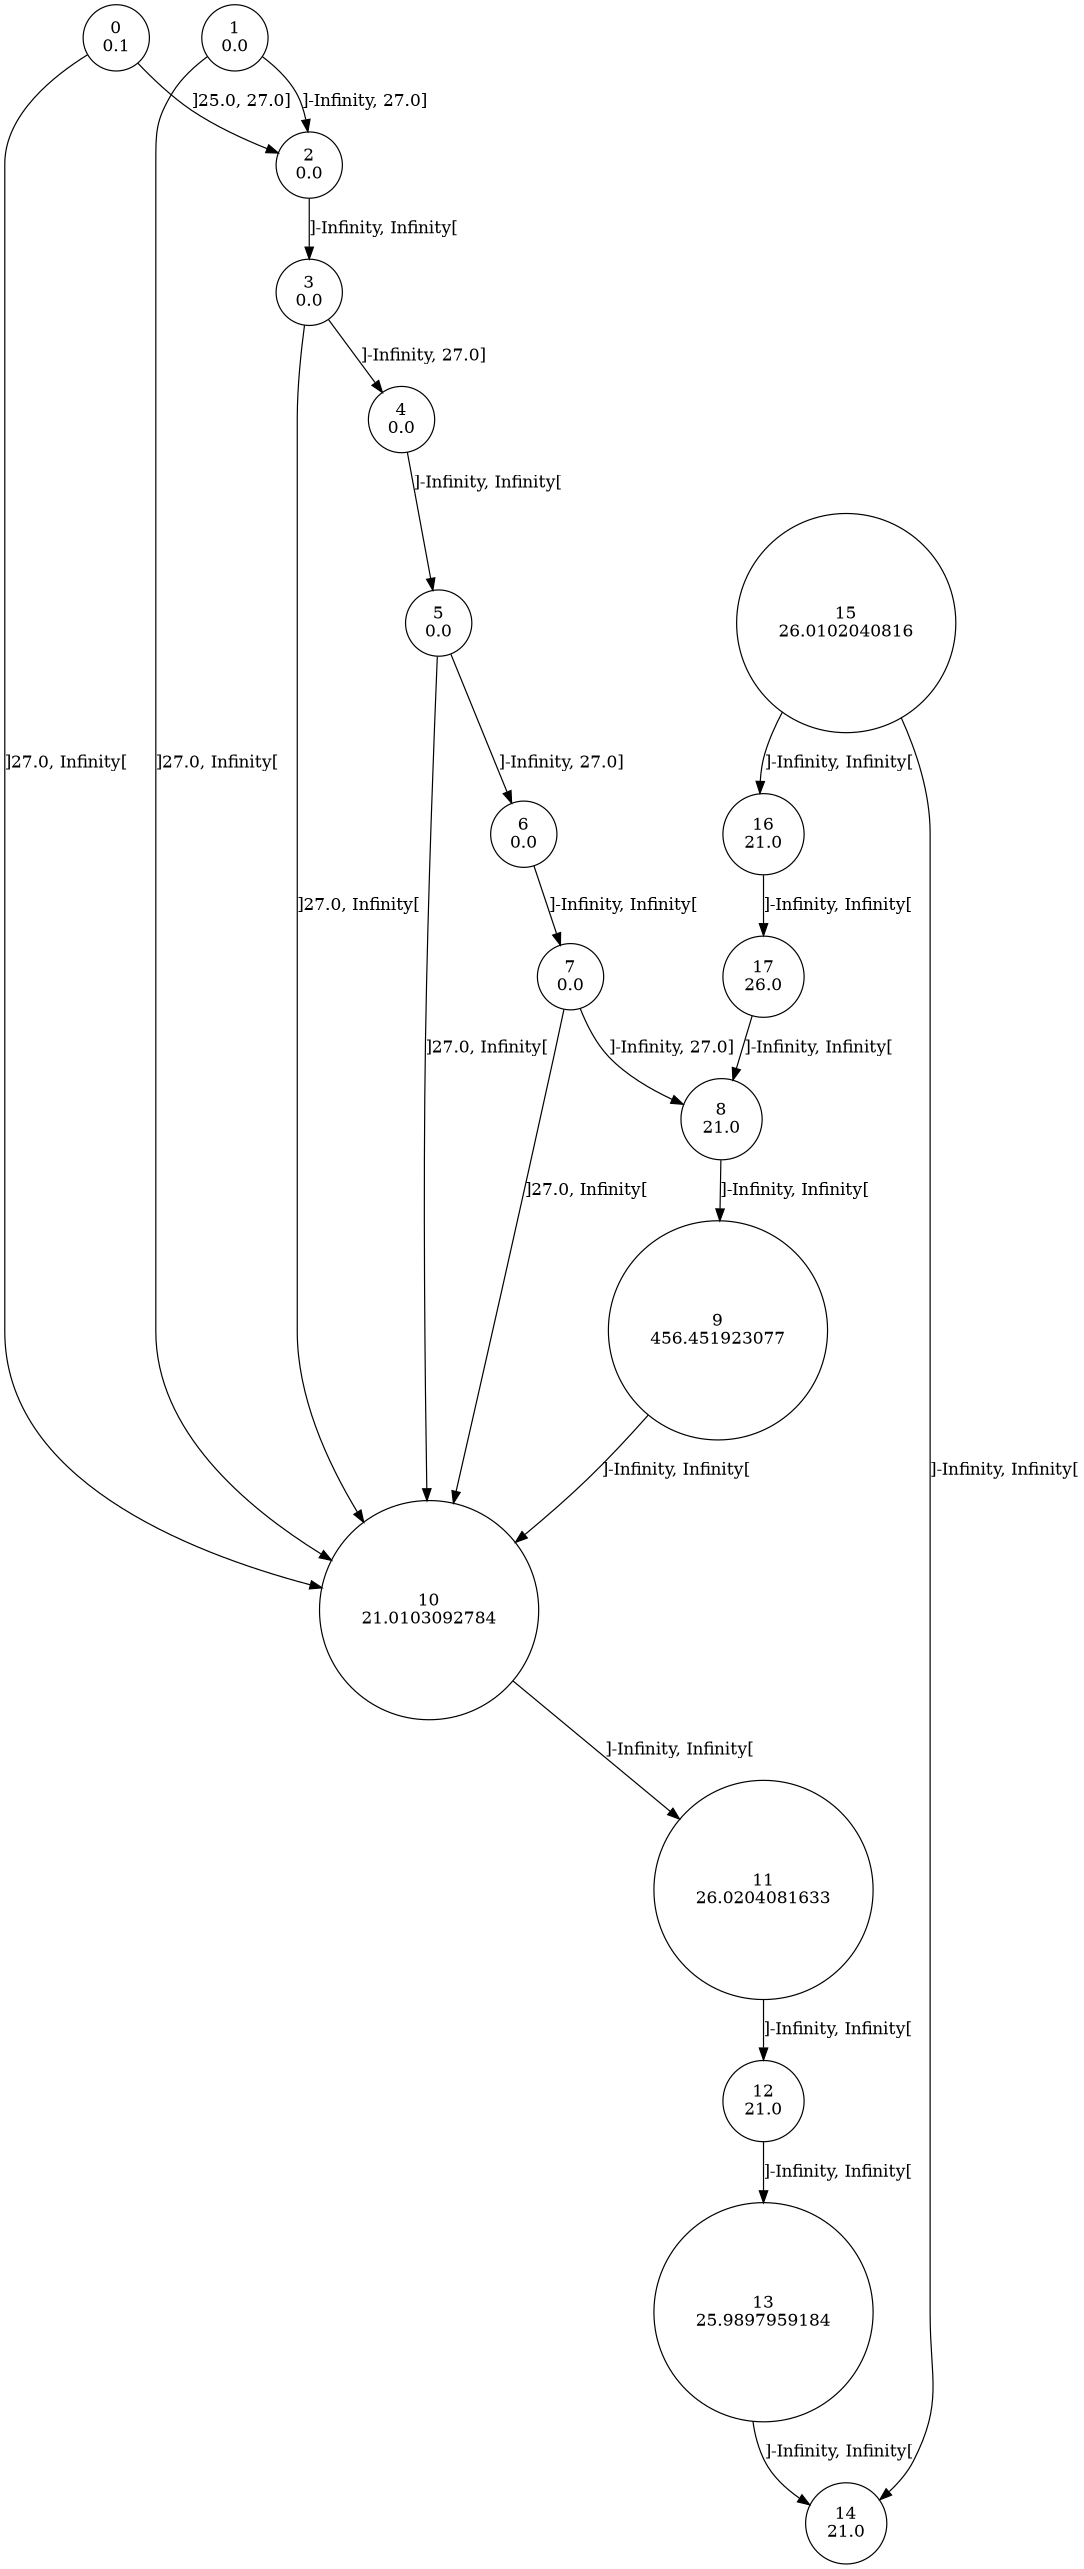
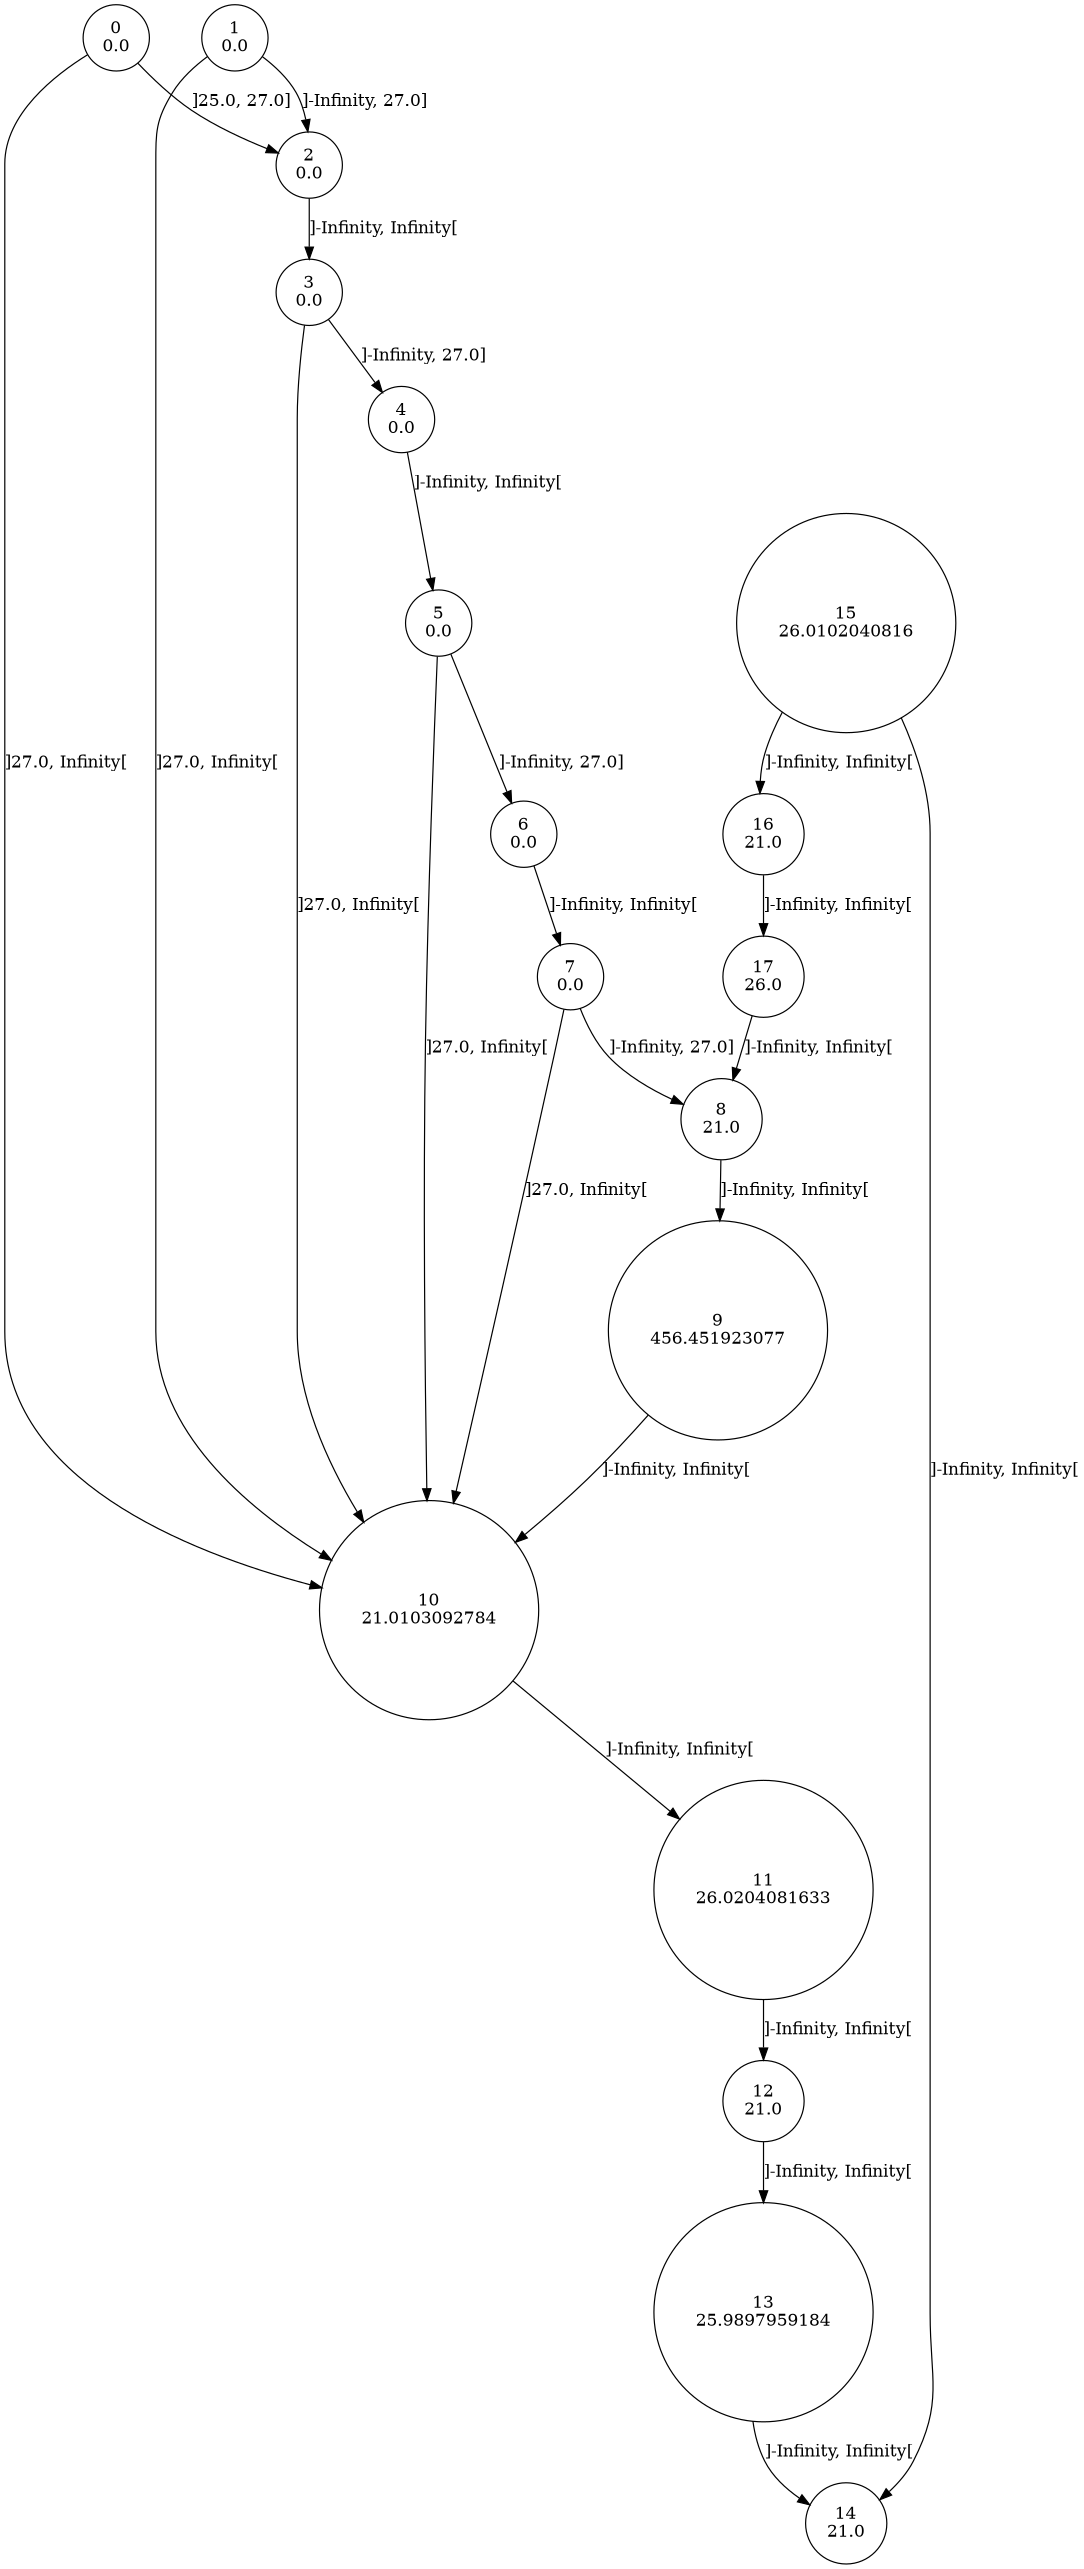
(116, 38) -> (116, 38)
